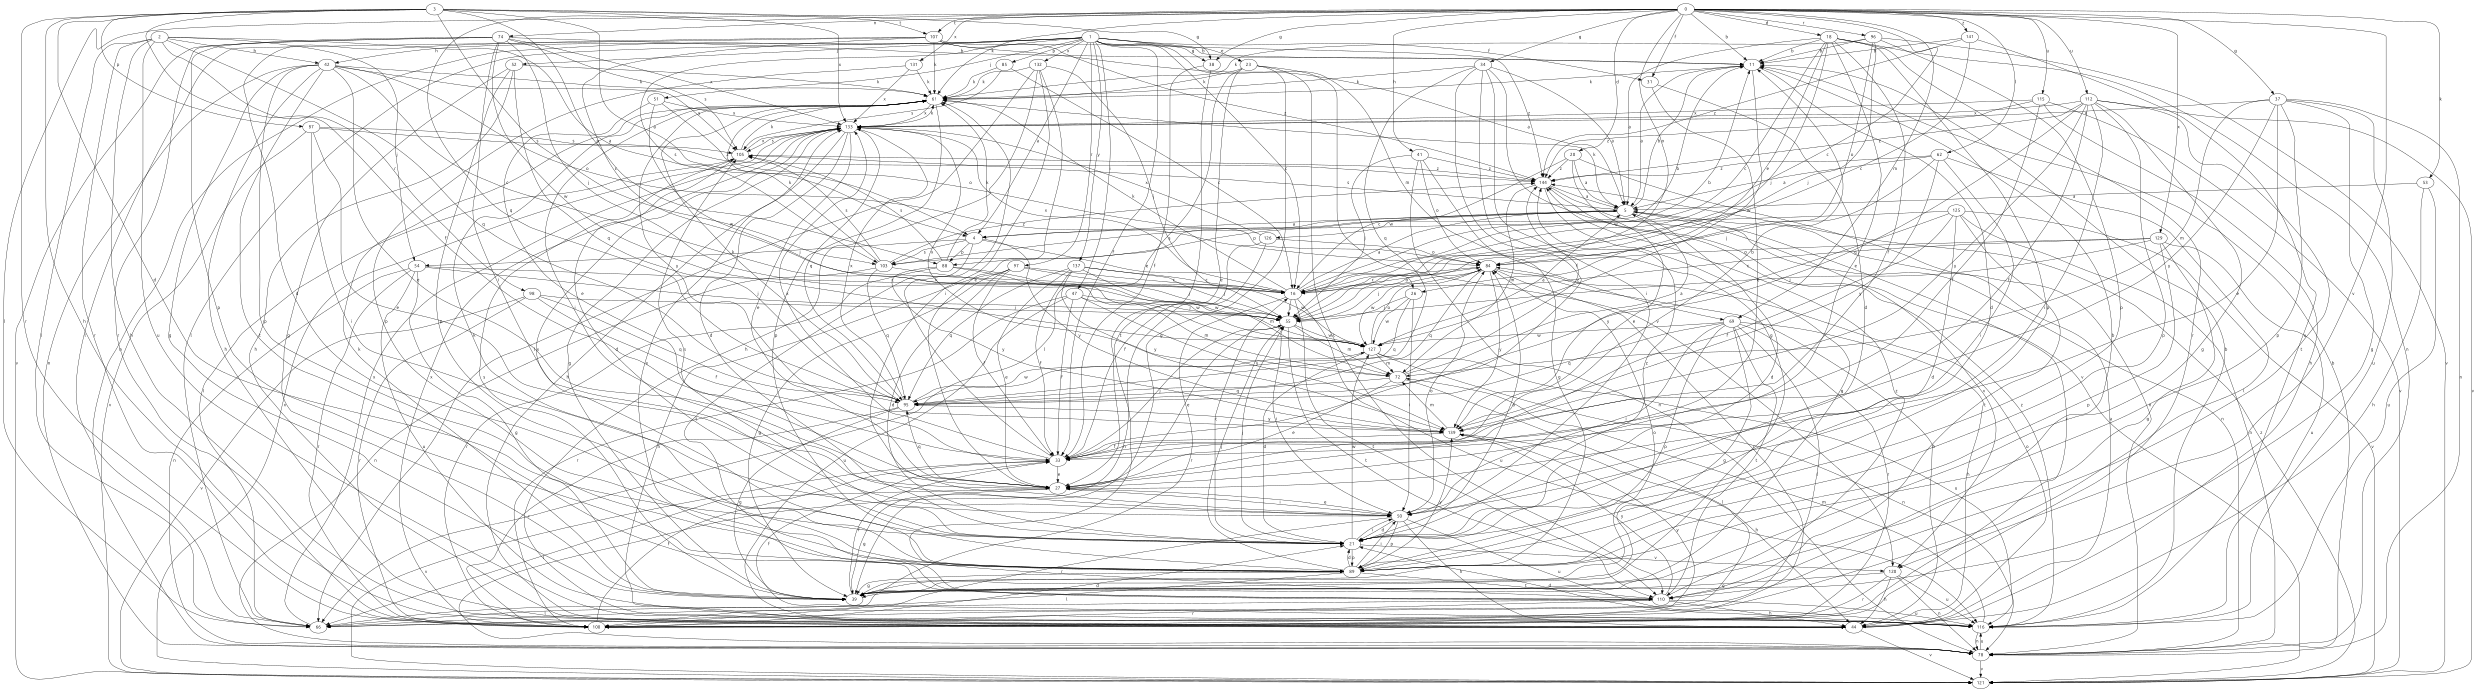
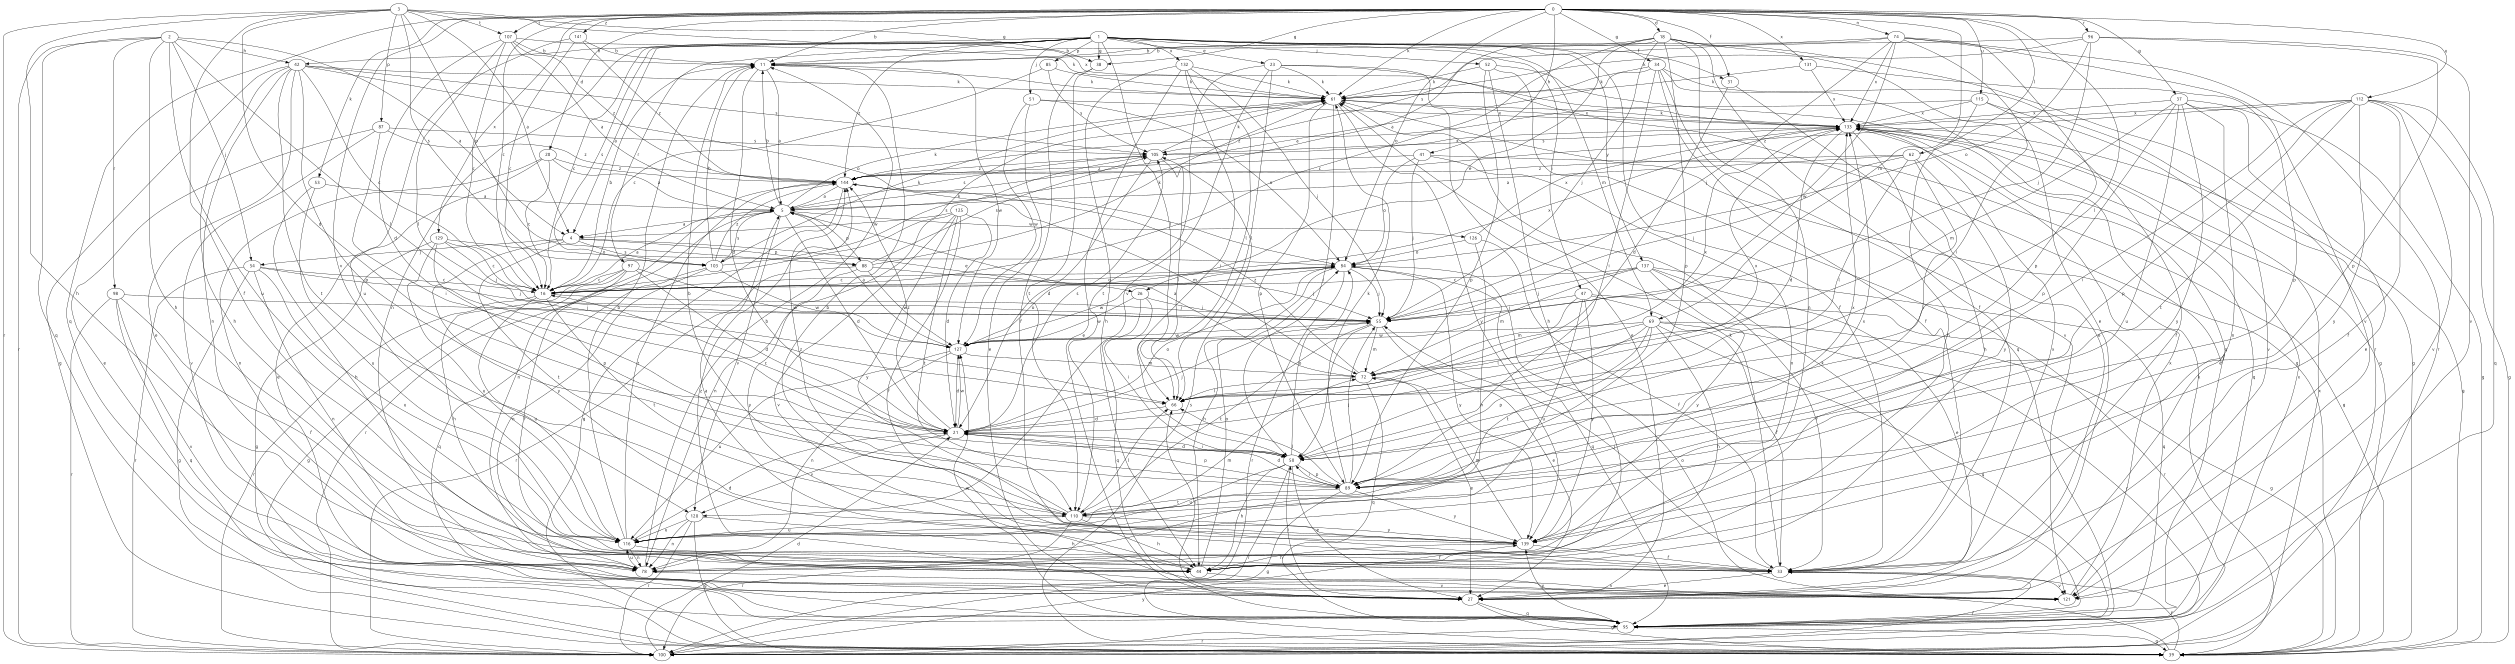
none -> (1067, 421)
